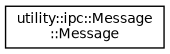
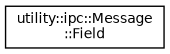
(85, 27) -> (85, 27)
